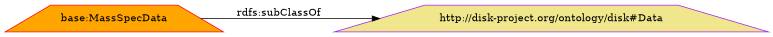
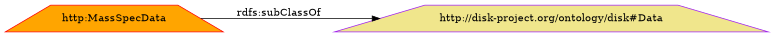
(114, 19) -> (114, 19)
